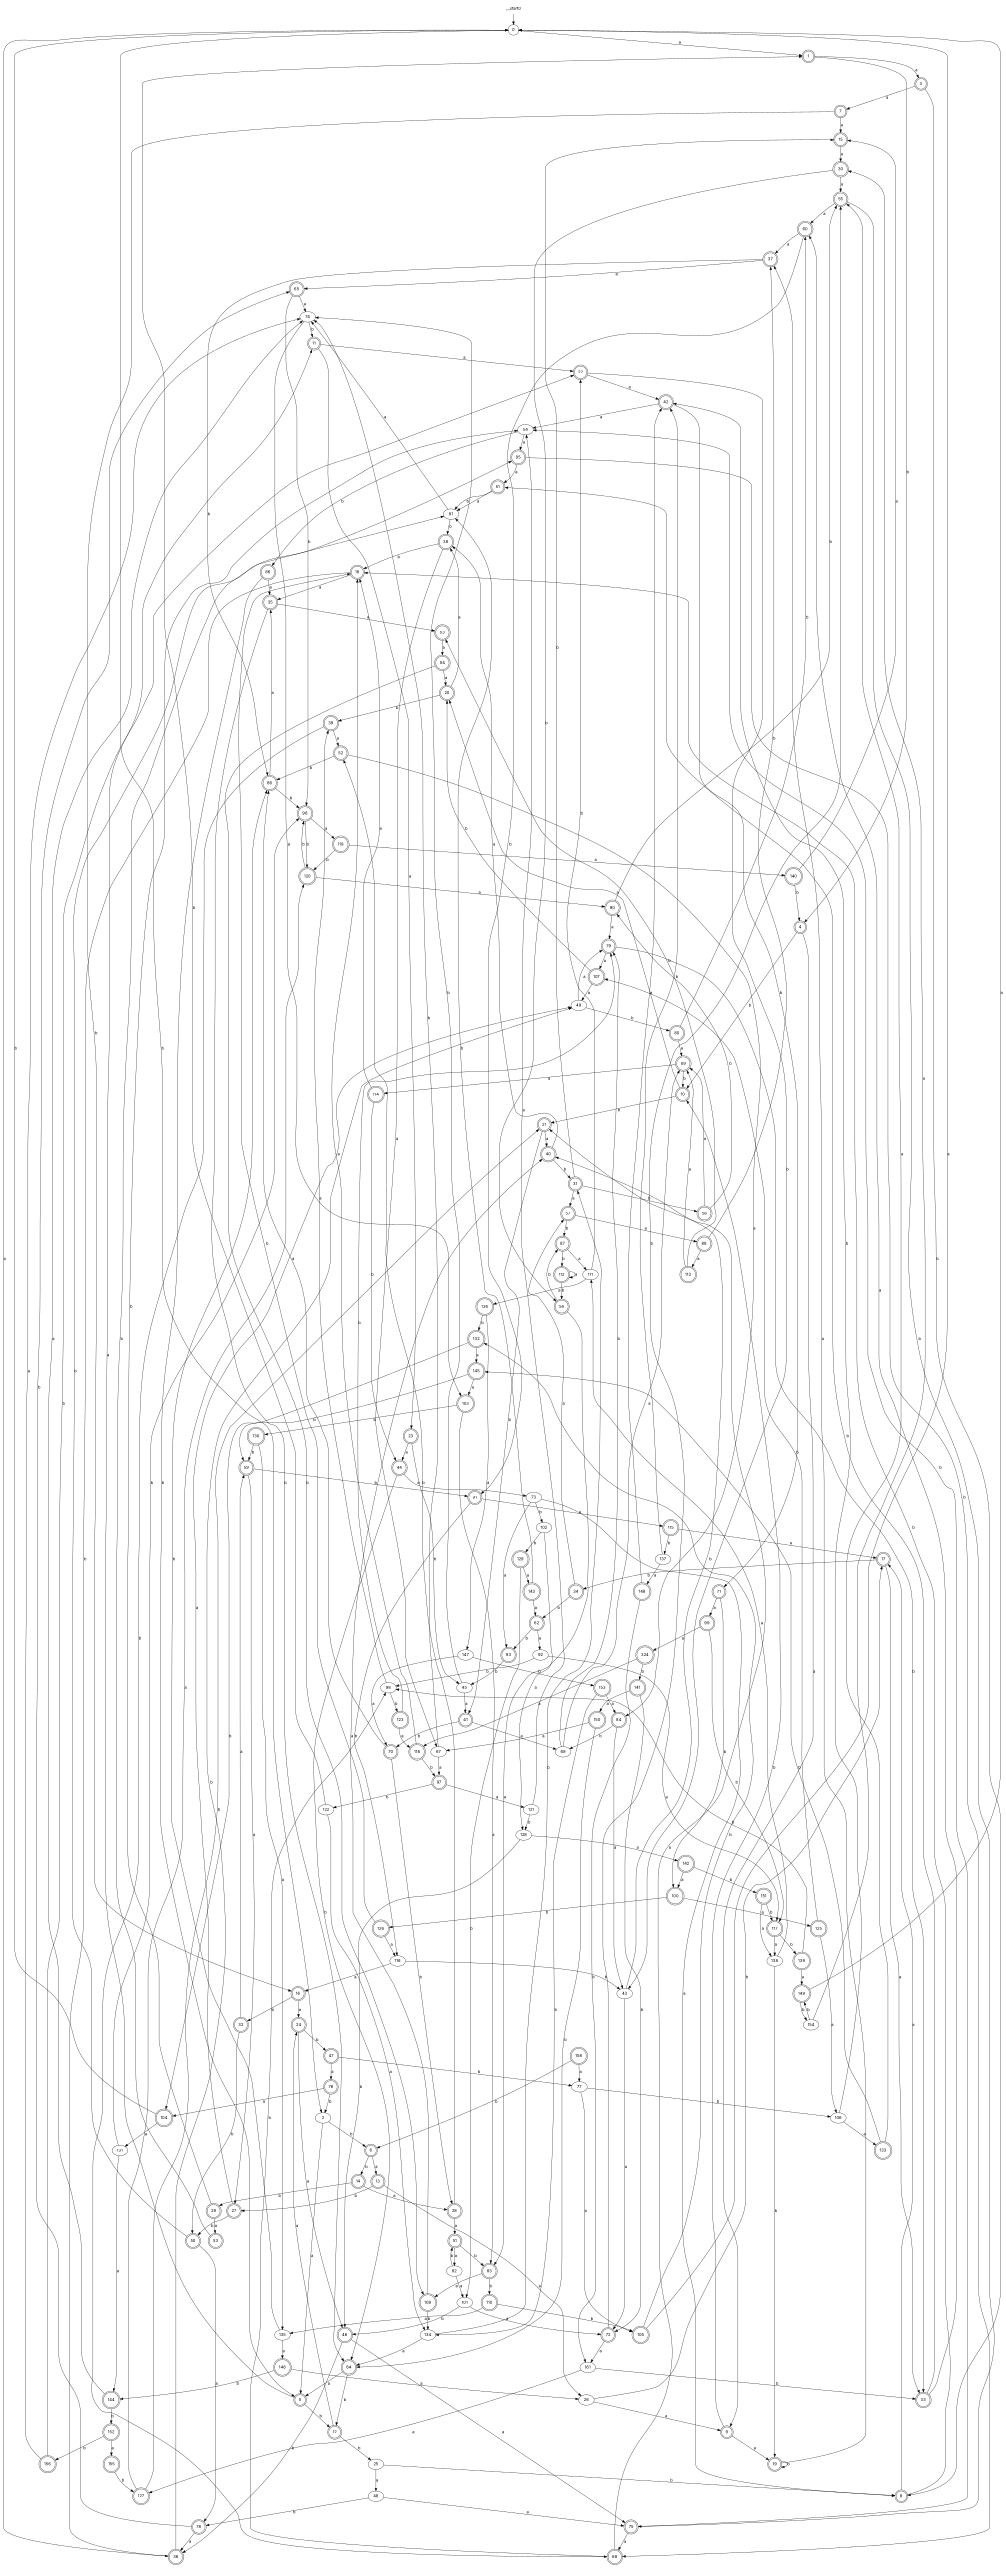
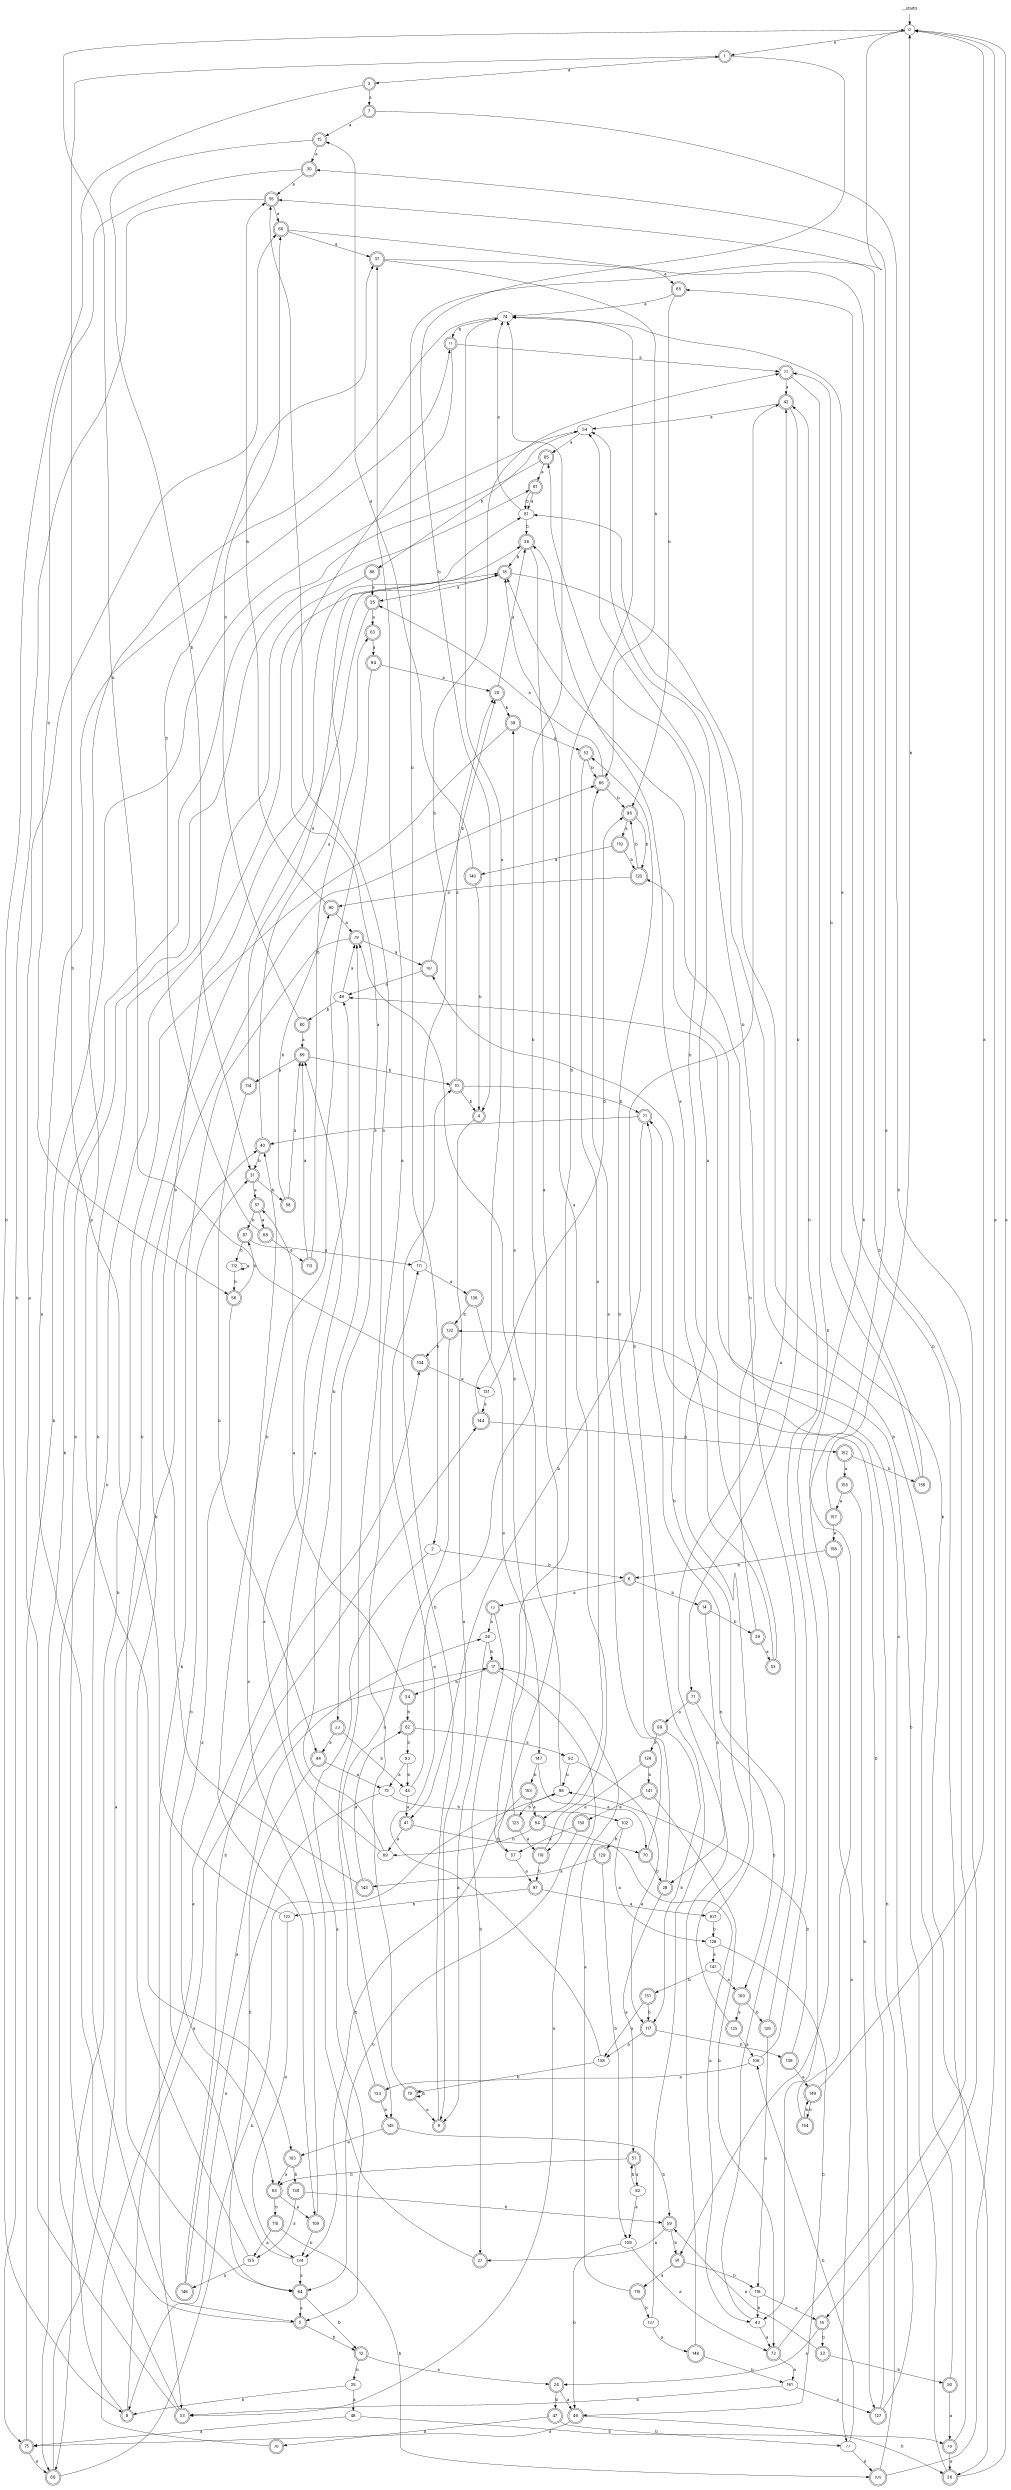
(556, 527) -> (176, 572)
(743, 1009) -> (467, 1100)
none -> (678, 1100)
(562, 1275) -> (234, 1266)
none -> (834, 1517)
(504, 1571) -> (398, 1774)
(509, 1655) -> (408, 1759)
(645, 1655) -> (648, 1759)
(531, 1810) -> (713, 1917)
(686, 1864) -> (713, 1967)
(811, 2025) -> (805, 2126)
(328, 2102) -> none
(212, 2223) -> none
(465, 2303) -> (628, 2243)
(749, 2447) -> (424, 2109)
